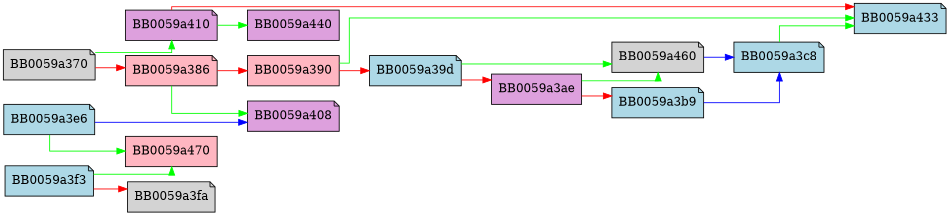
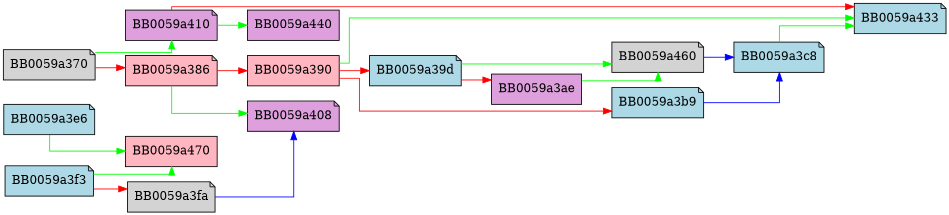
(593, 96) -> (455, 111)
(167, 122) -> (283, 197)
